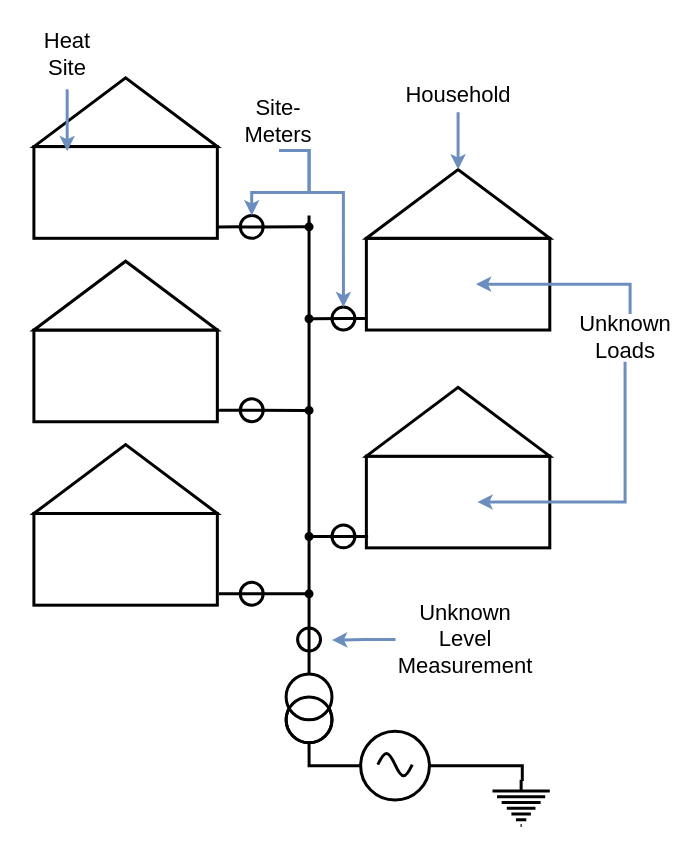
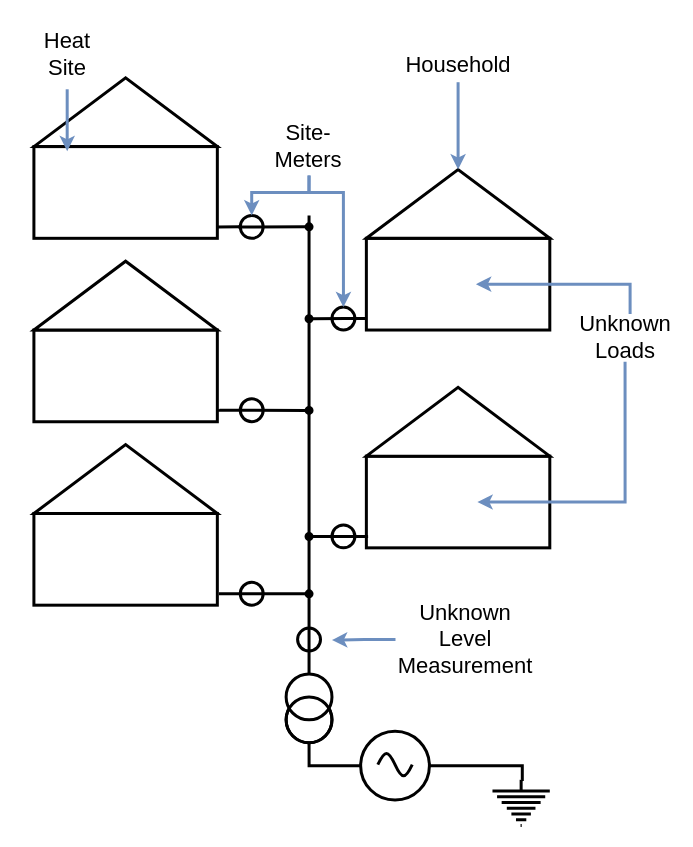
(458, 95) -> (458, 65)
(279, 122) -> (309, 147)
